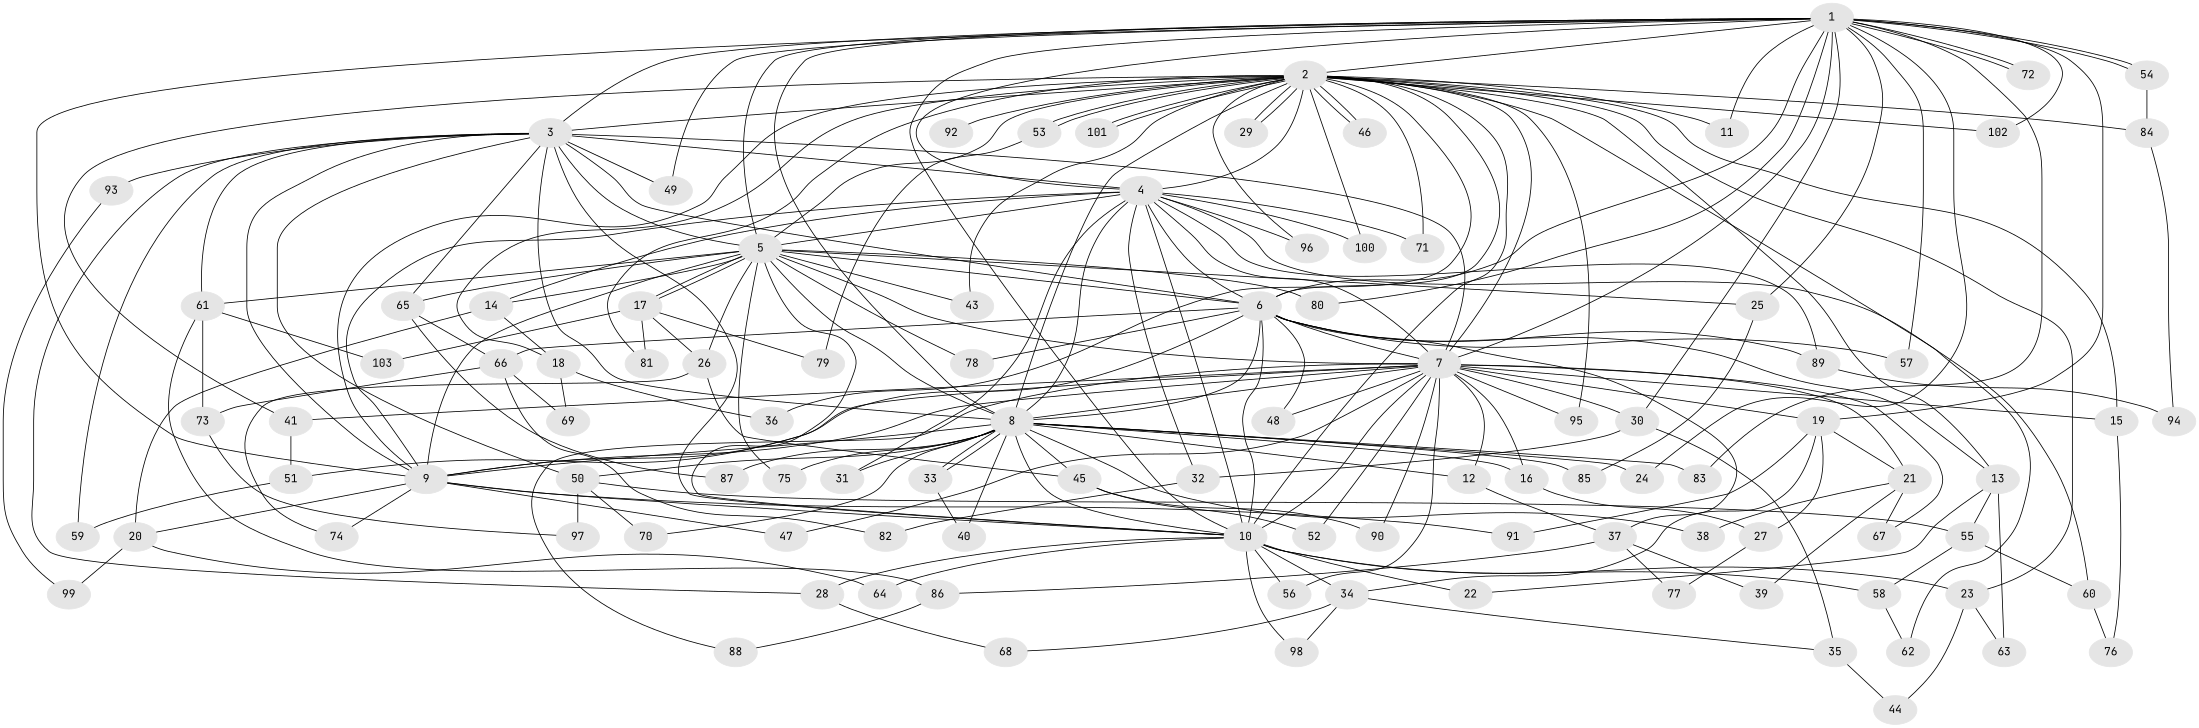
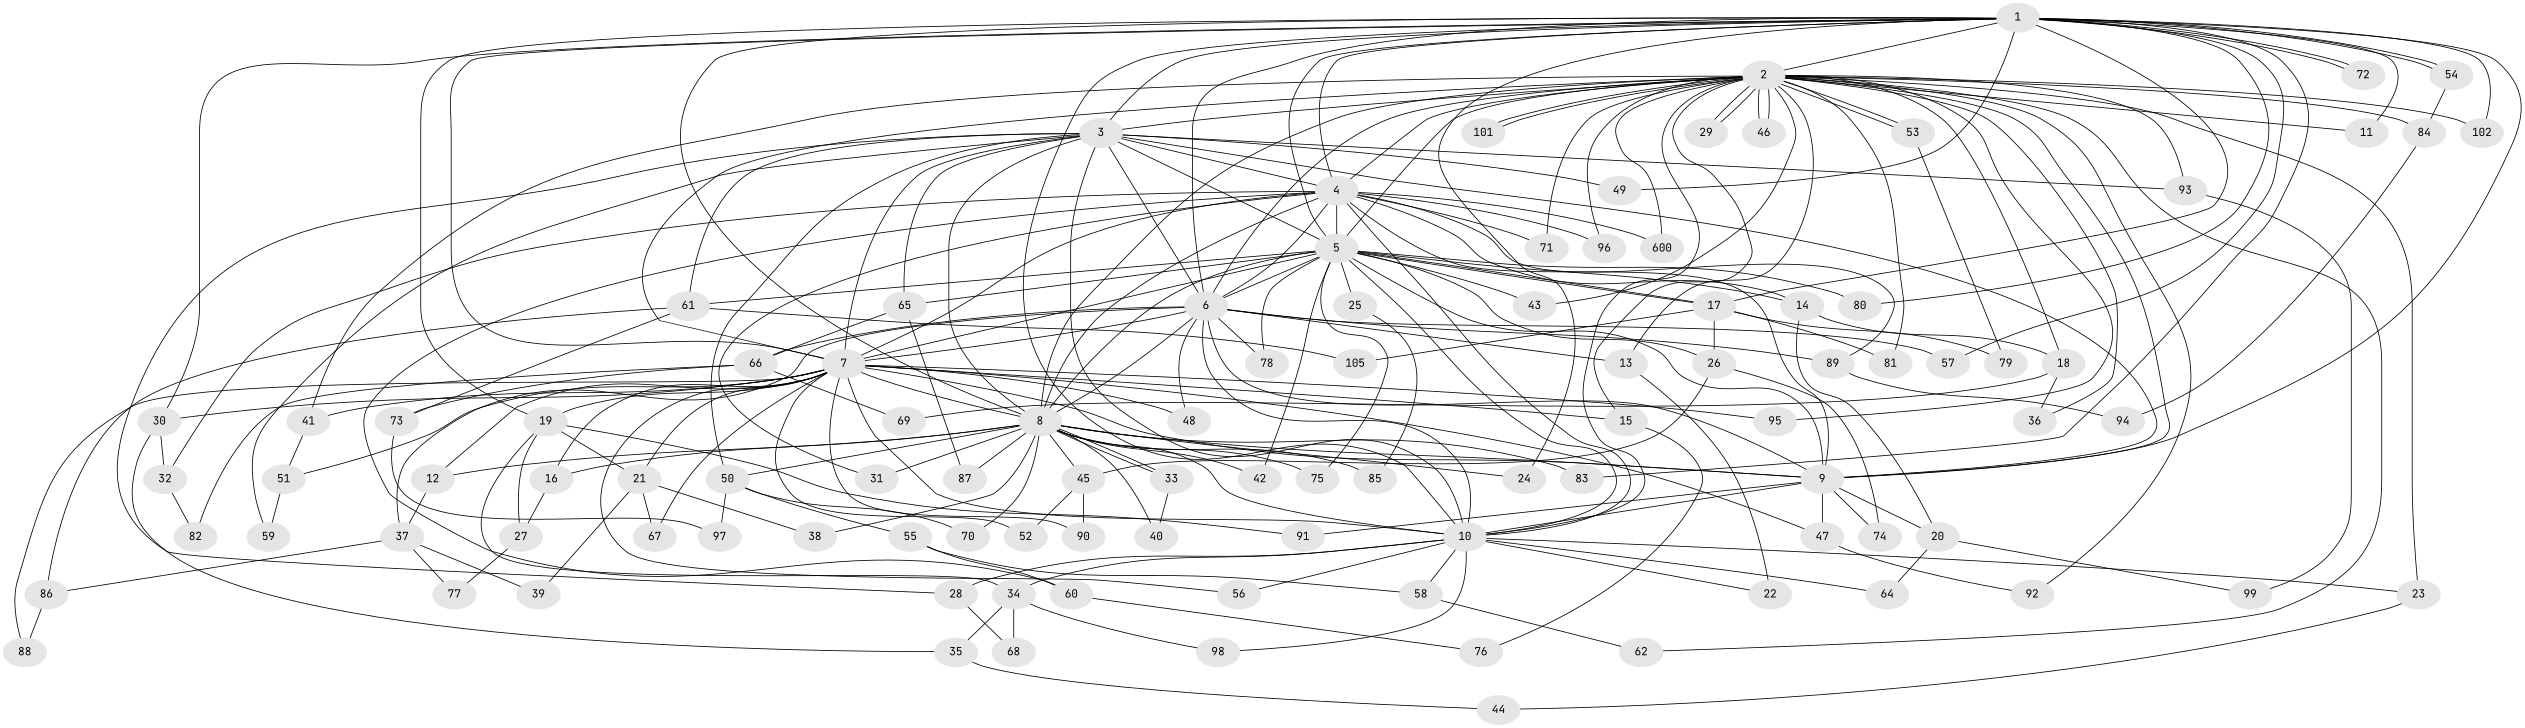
none -> (2059, 91)
(1866, 171) -> (2116, 231)
(1365, 248) -> (1662, 248)
(382, 364) -> (1355, 364)
none -> (1260, 479)
(1983, 508) -> none
none -> (1924, 572)
(2004, 652) -> none
